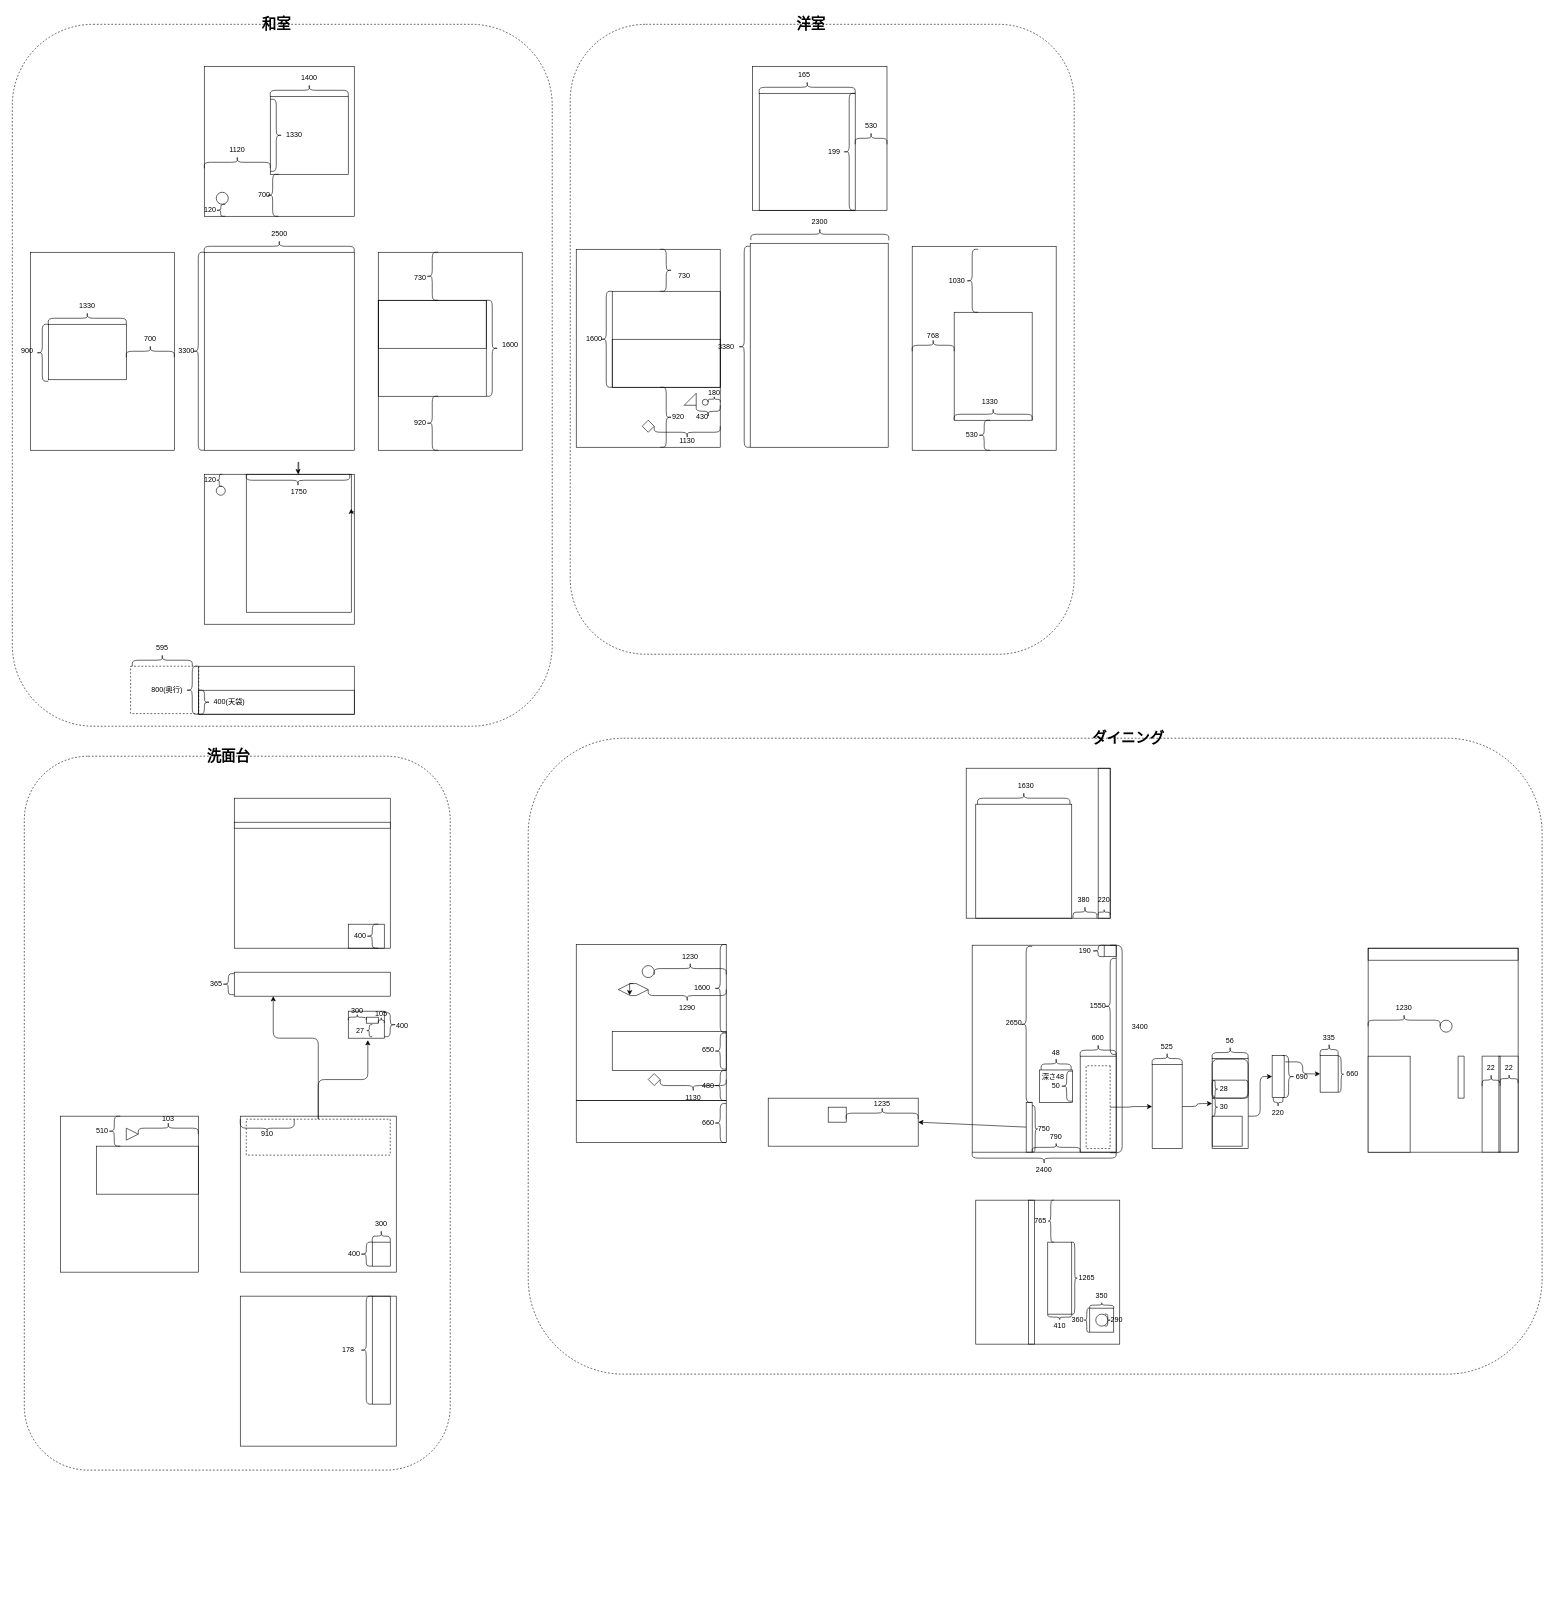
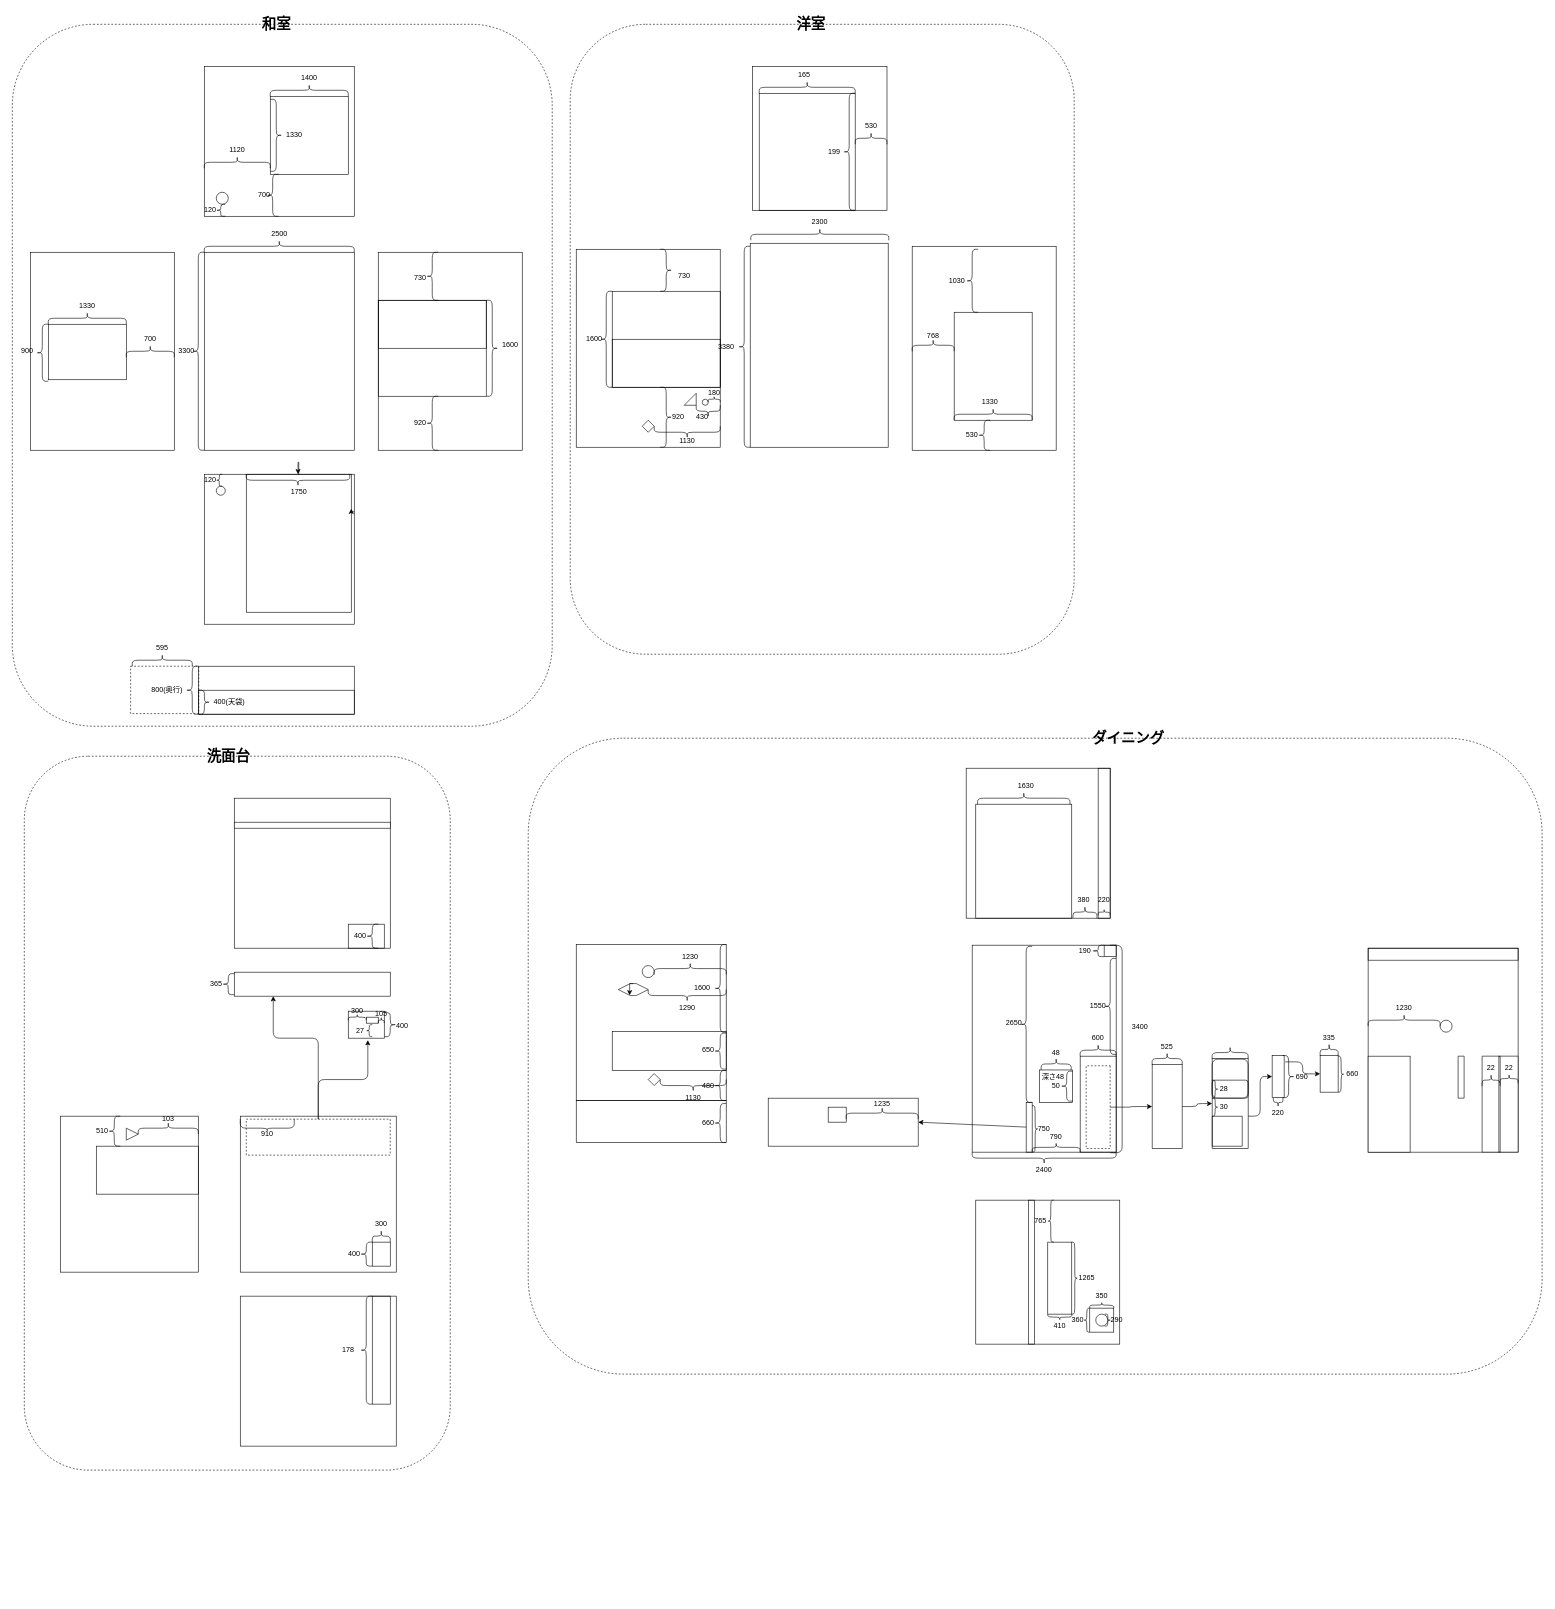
(1230, 1041) -> none
